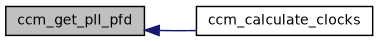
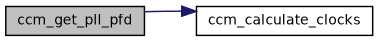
(178, 31) -> (163, 11)
